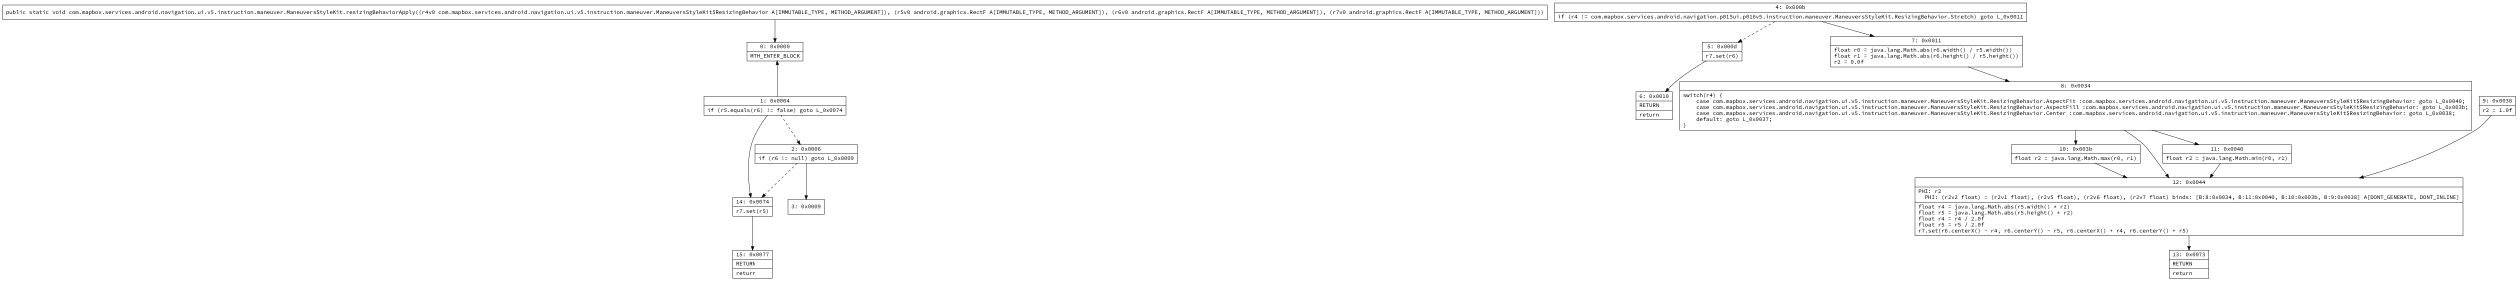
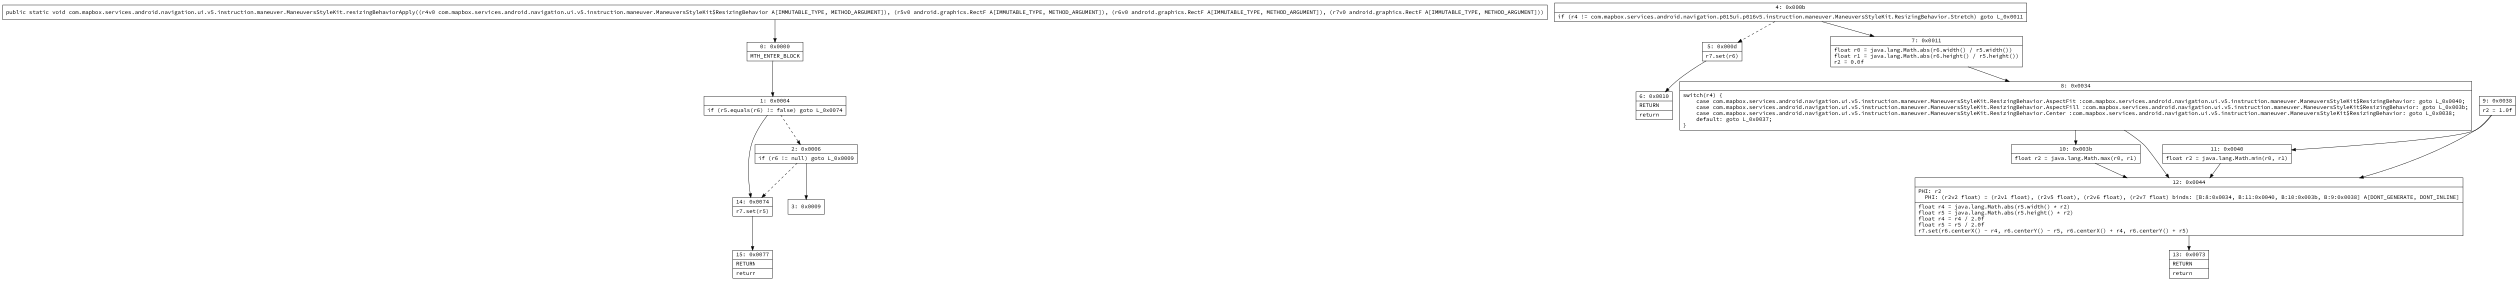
(778, 81) -> (772, 77)
(2173, 137) -> (2397, 142)
